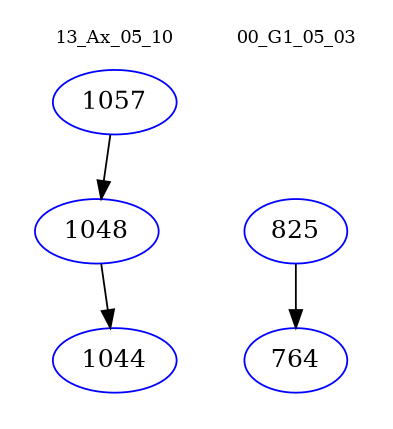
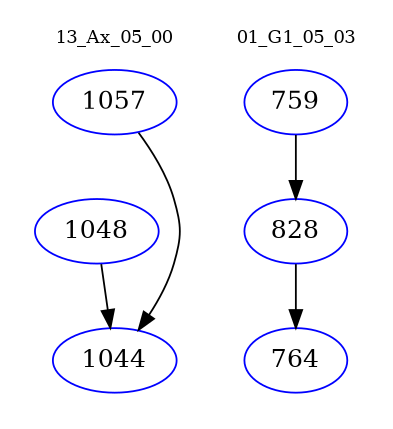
(115, 39) -> (115, 39)
(297, 39) -> (297, 39)
none -> (296, 102)
(107, 158) -> (179, 222)
(296, 231) -> (296, 231)
